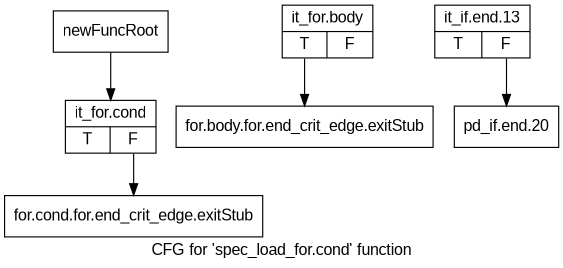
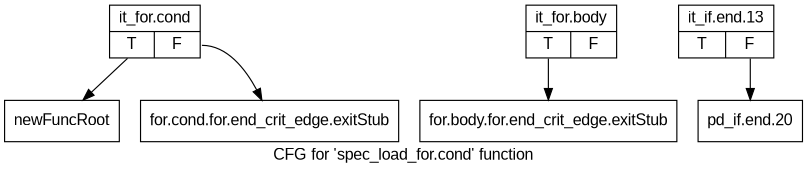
(111, 71) -> (109, 75)
